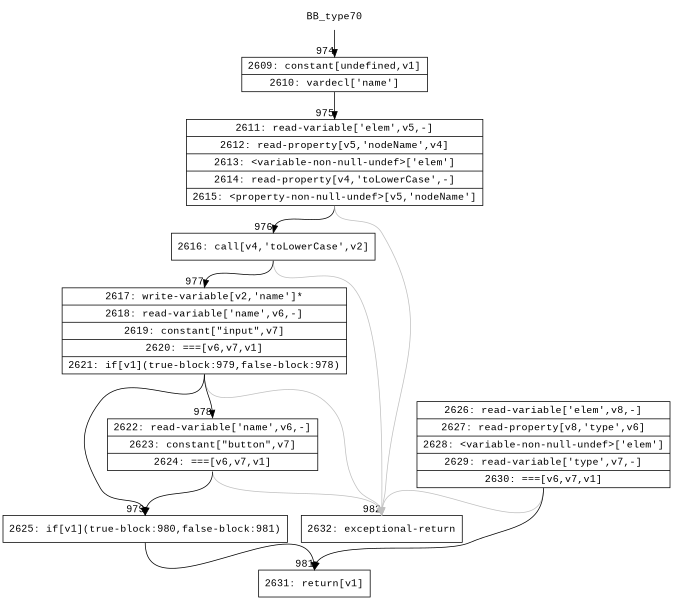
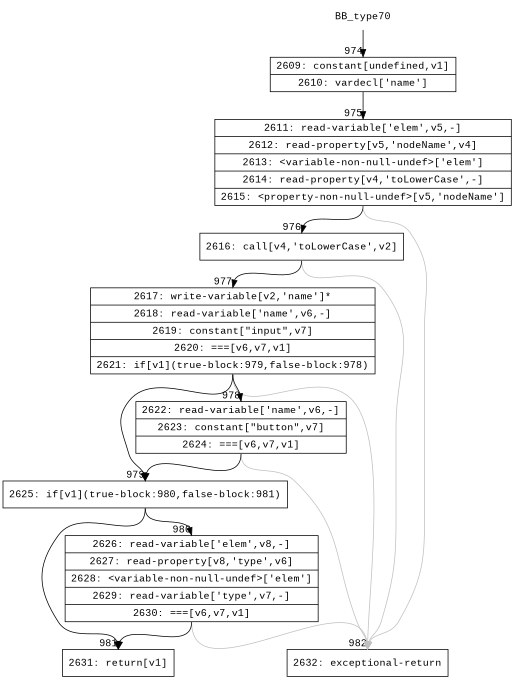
none -> (165, 521)
